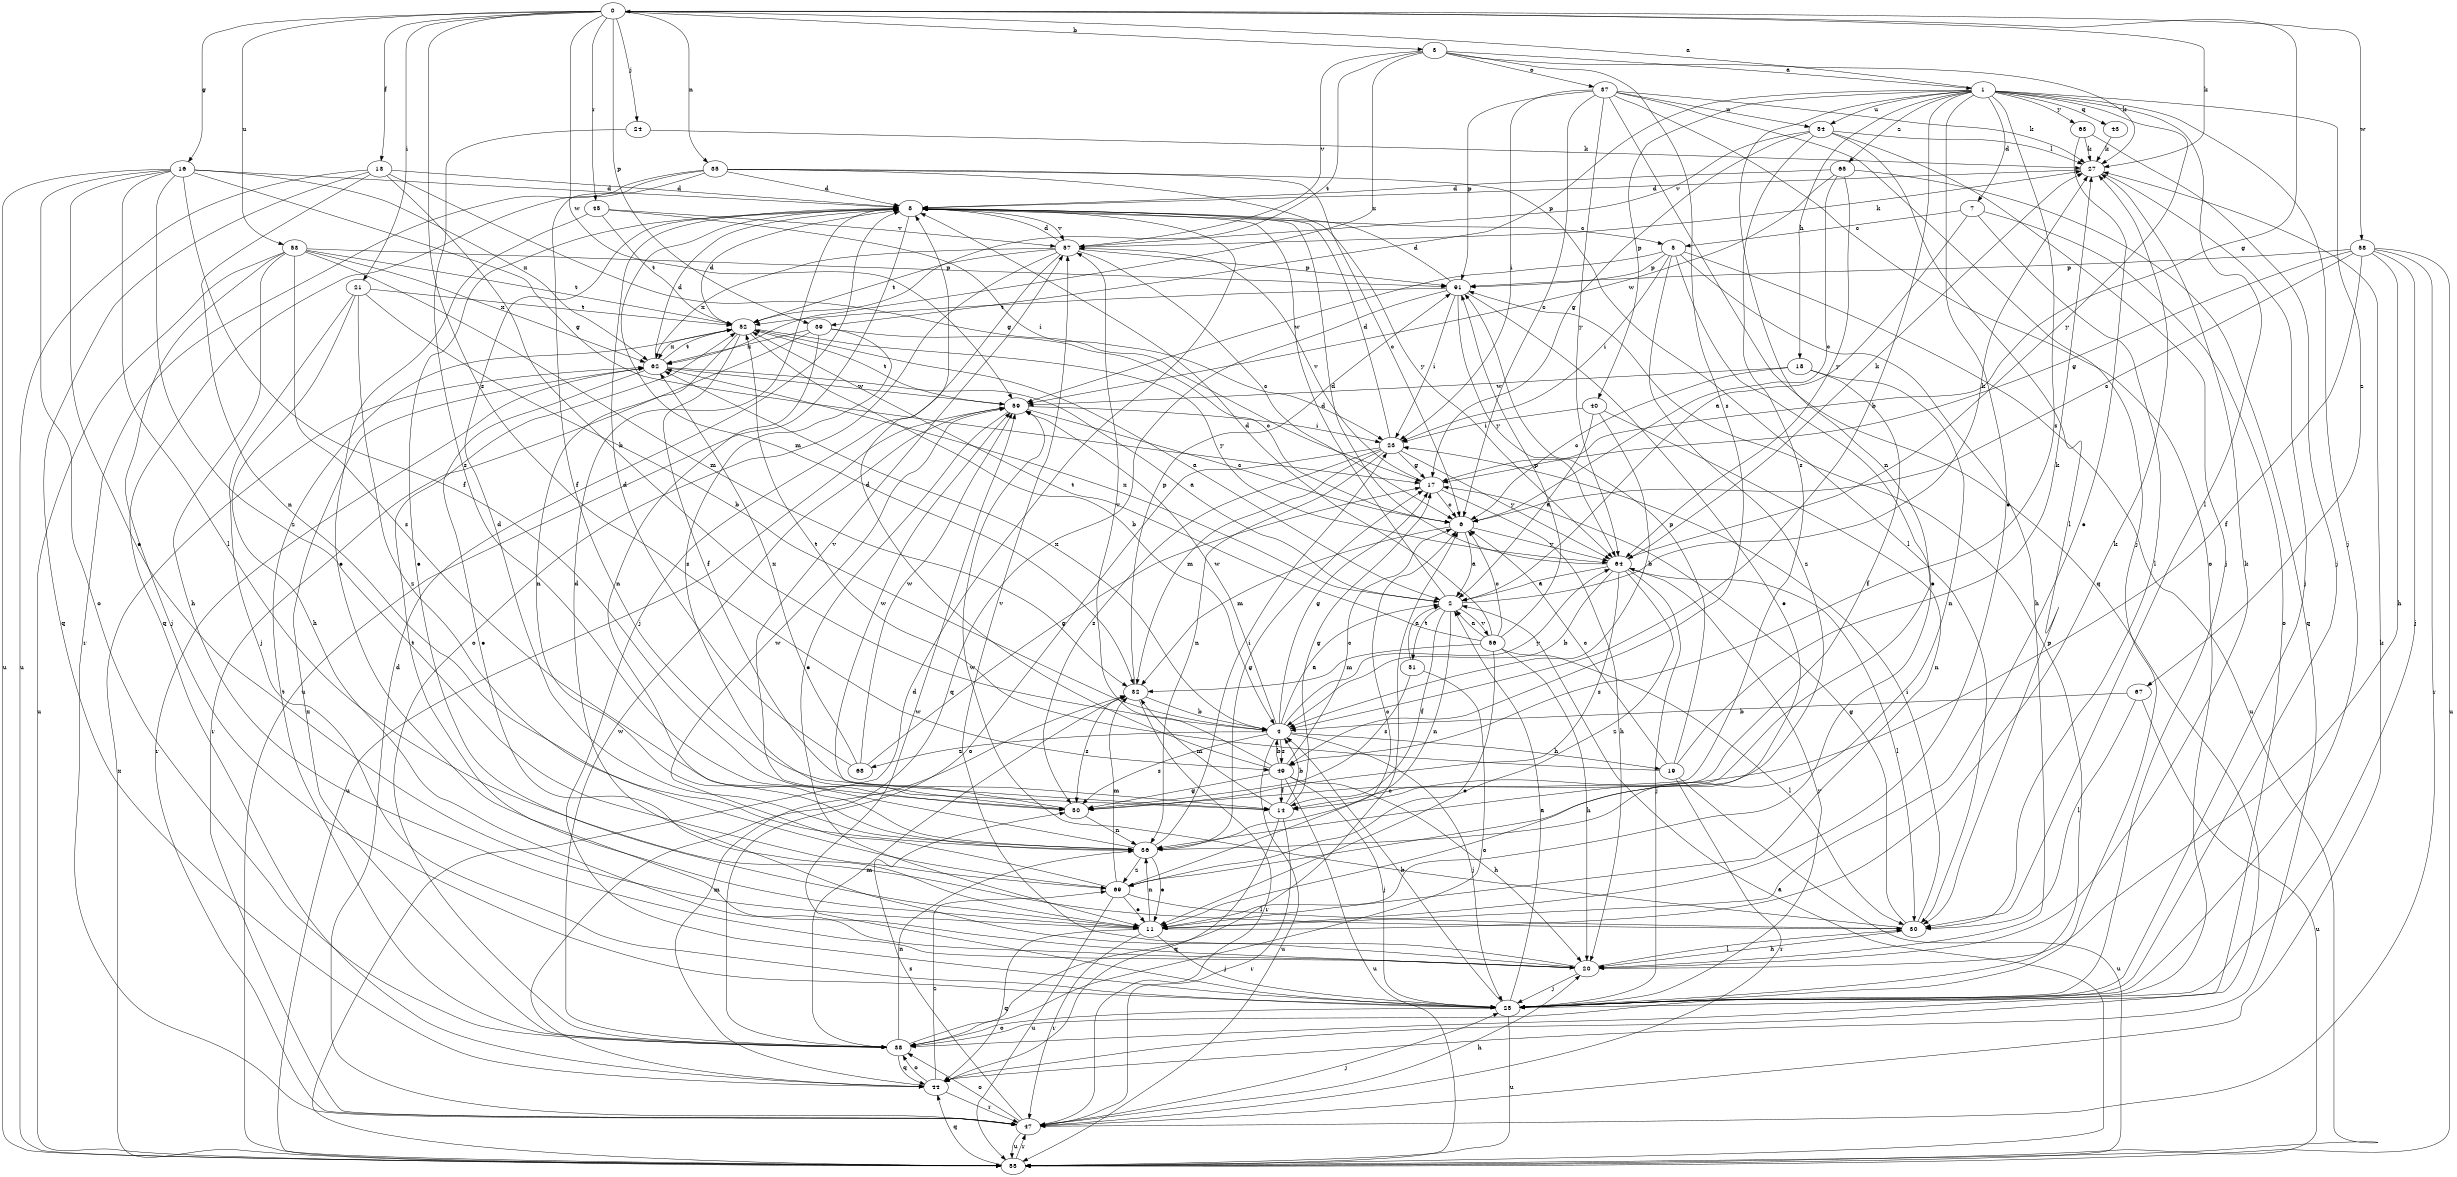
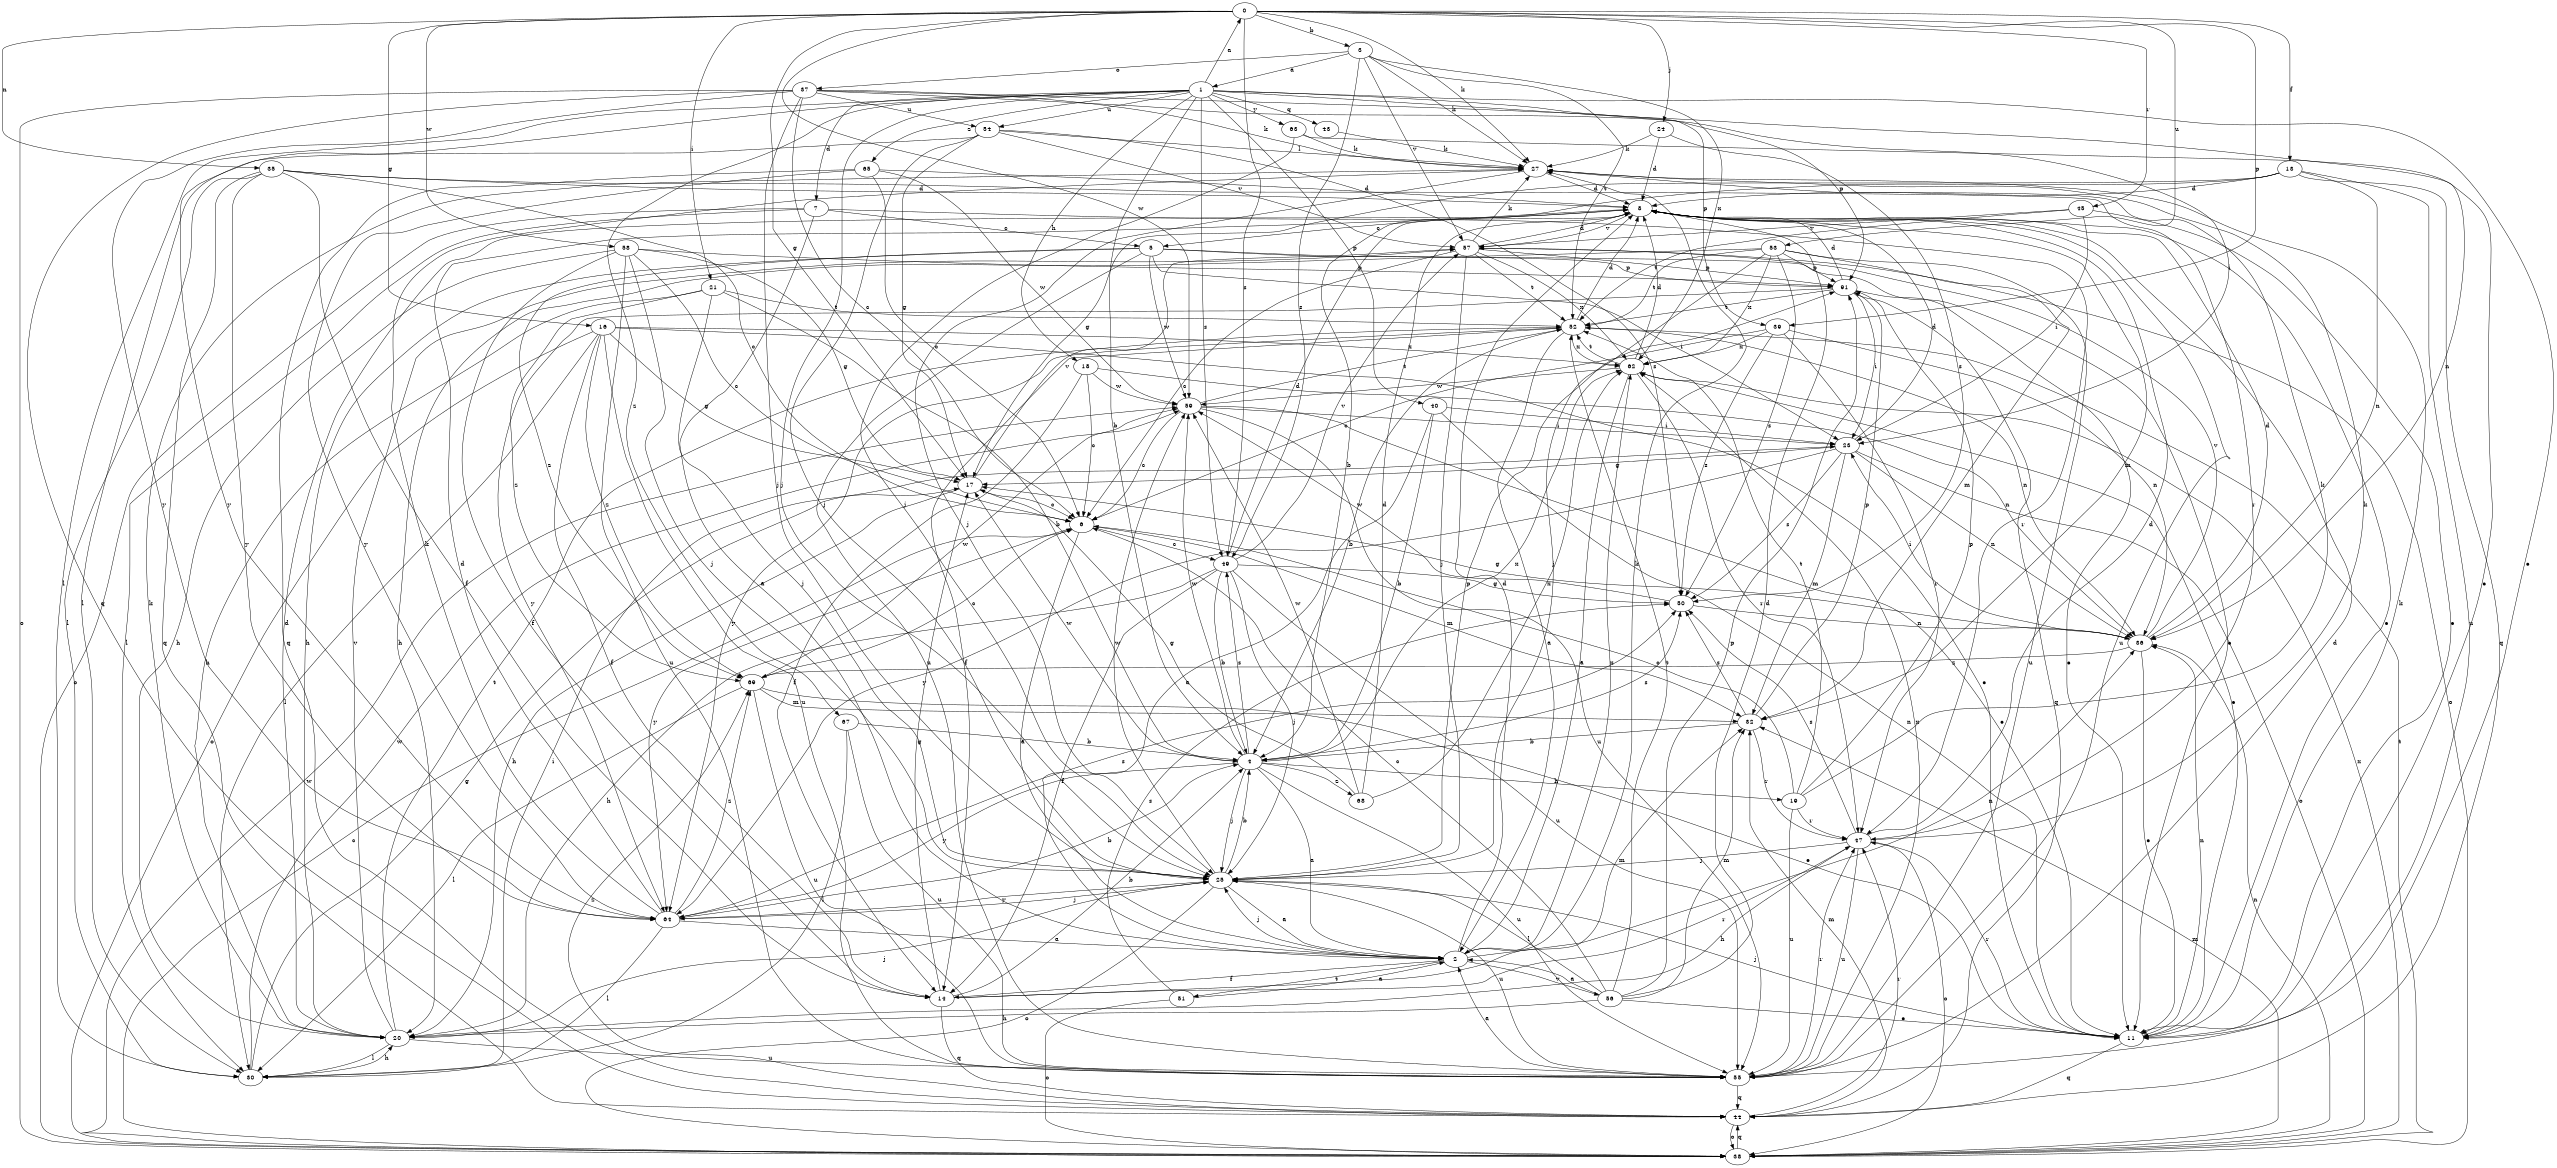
(544, 189) -> (1651, 167)
(1318, 604) -> (1069, 623)
(1348, 638) -> (1152, 542)
(1729, 744) -> (1452, 900)
none -> (1302, 945)
none -> (934, 1066)
(2172, 1098) -> (1674, 228)
